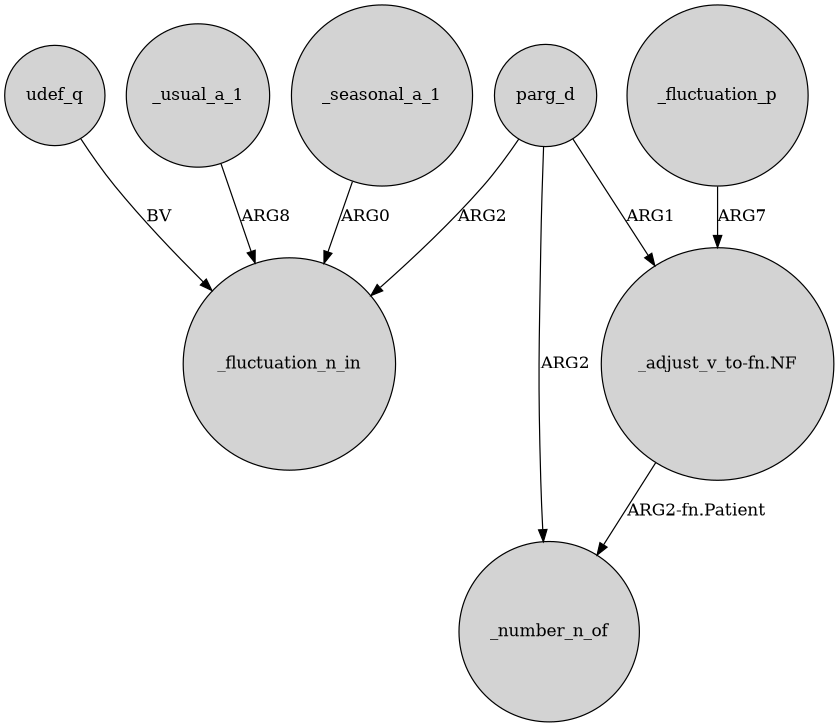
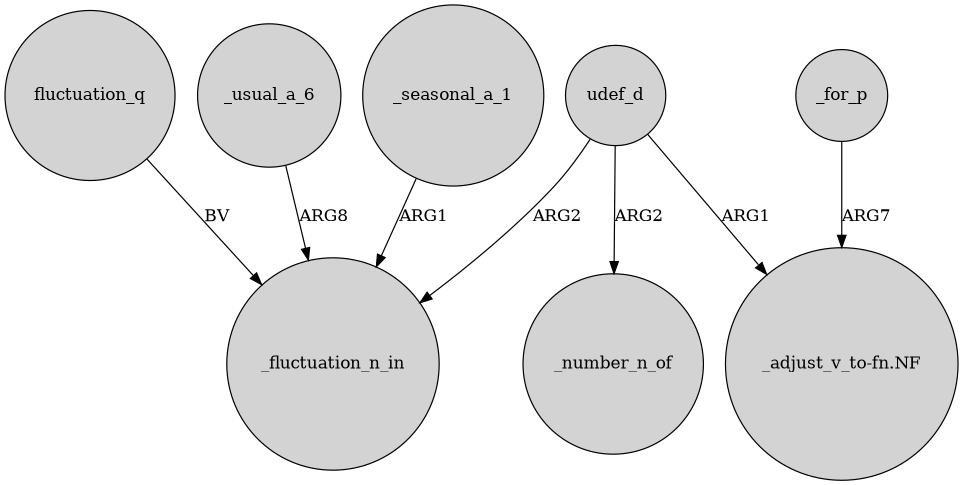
(55, 96) -> (90, 95)
(198, 96) -> (269, 95)
(546, 96) -> (616, 95)
(718, 96) -> (842, 95)
(366, 217) -> (424, 217)
(630, 504) -> none
